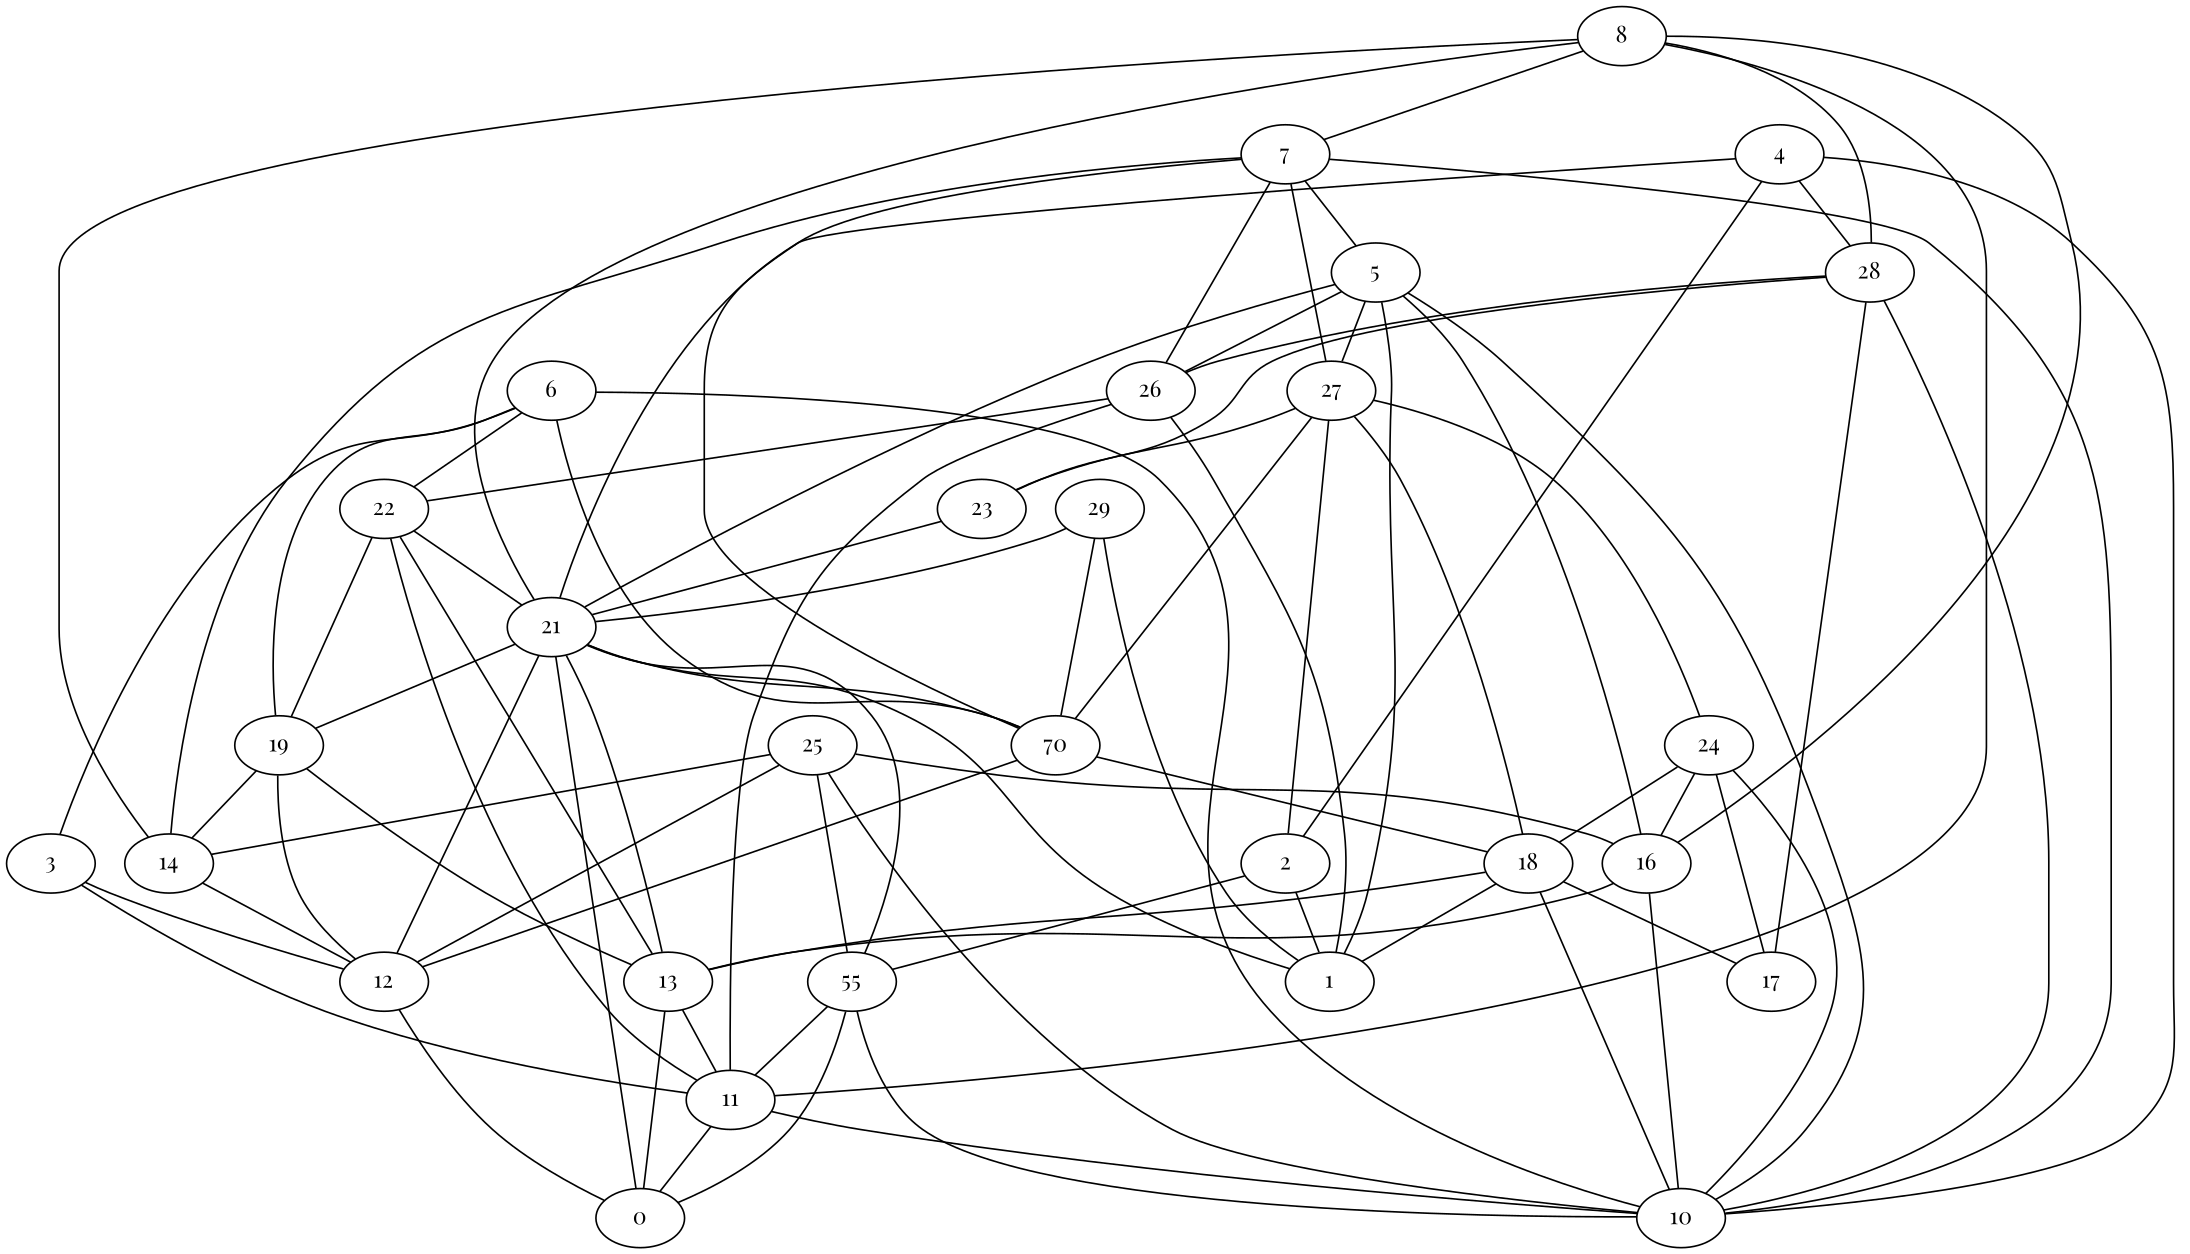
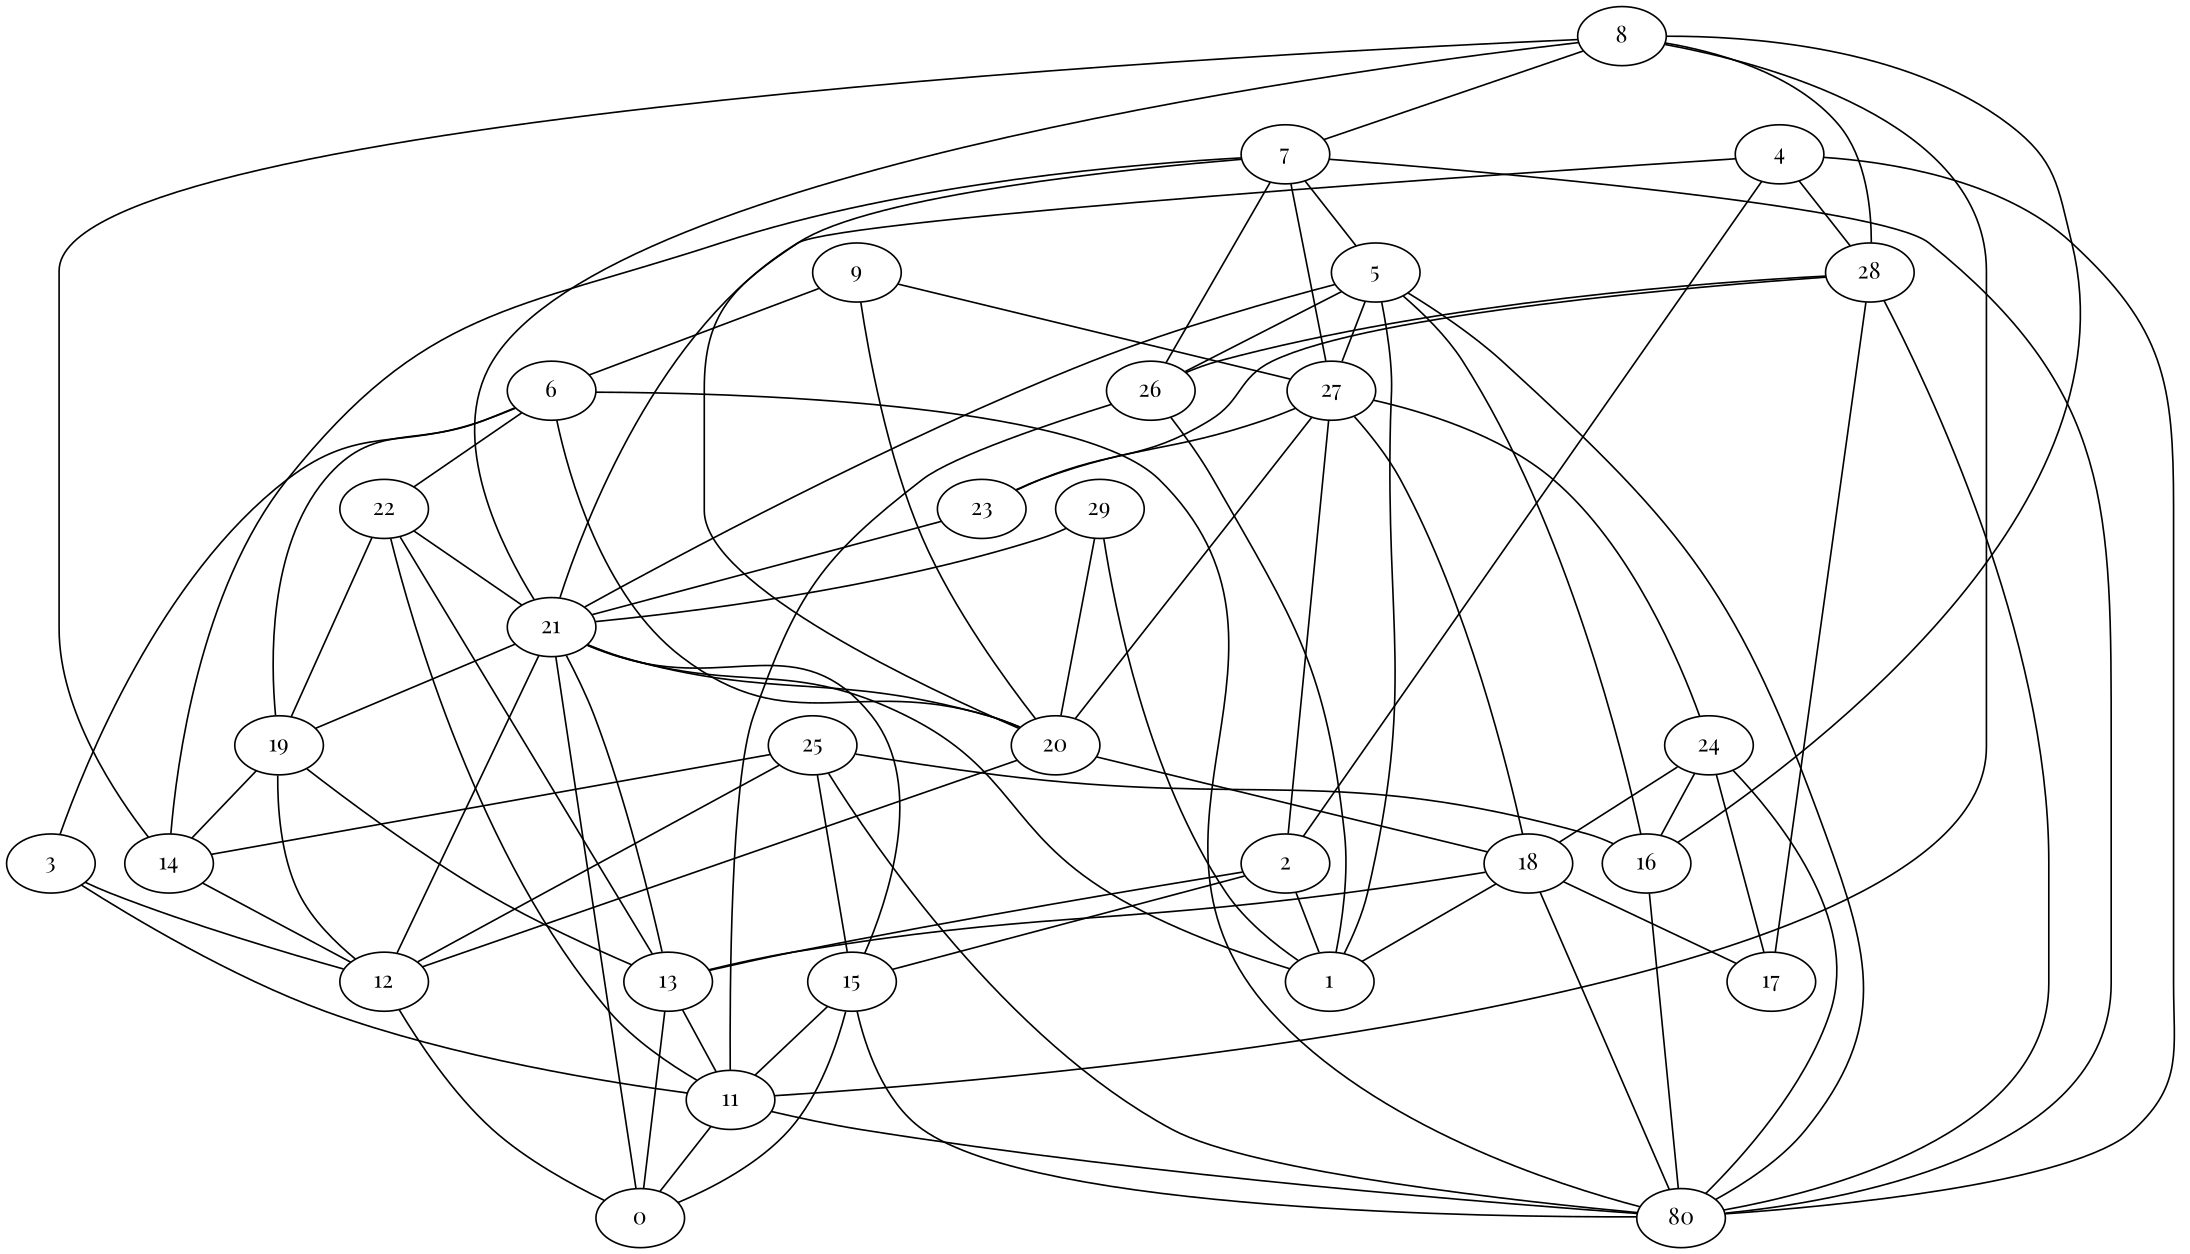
none -> (857, 273)
(768, 450) -> none
(1056, 745) -> (1056, 745)
(1163, 936) -> (989, 915)
(852, 982) -> (852, 982)
(1681, 1218) -> (1681, 1218)
